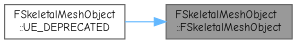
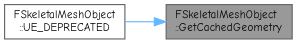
(229, 22) -> (229, 22)
